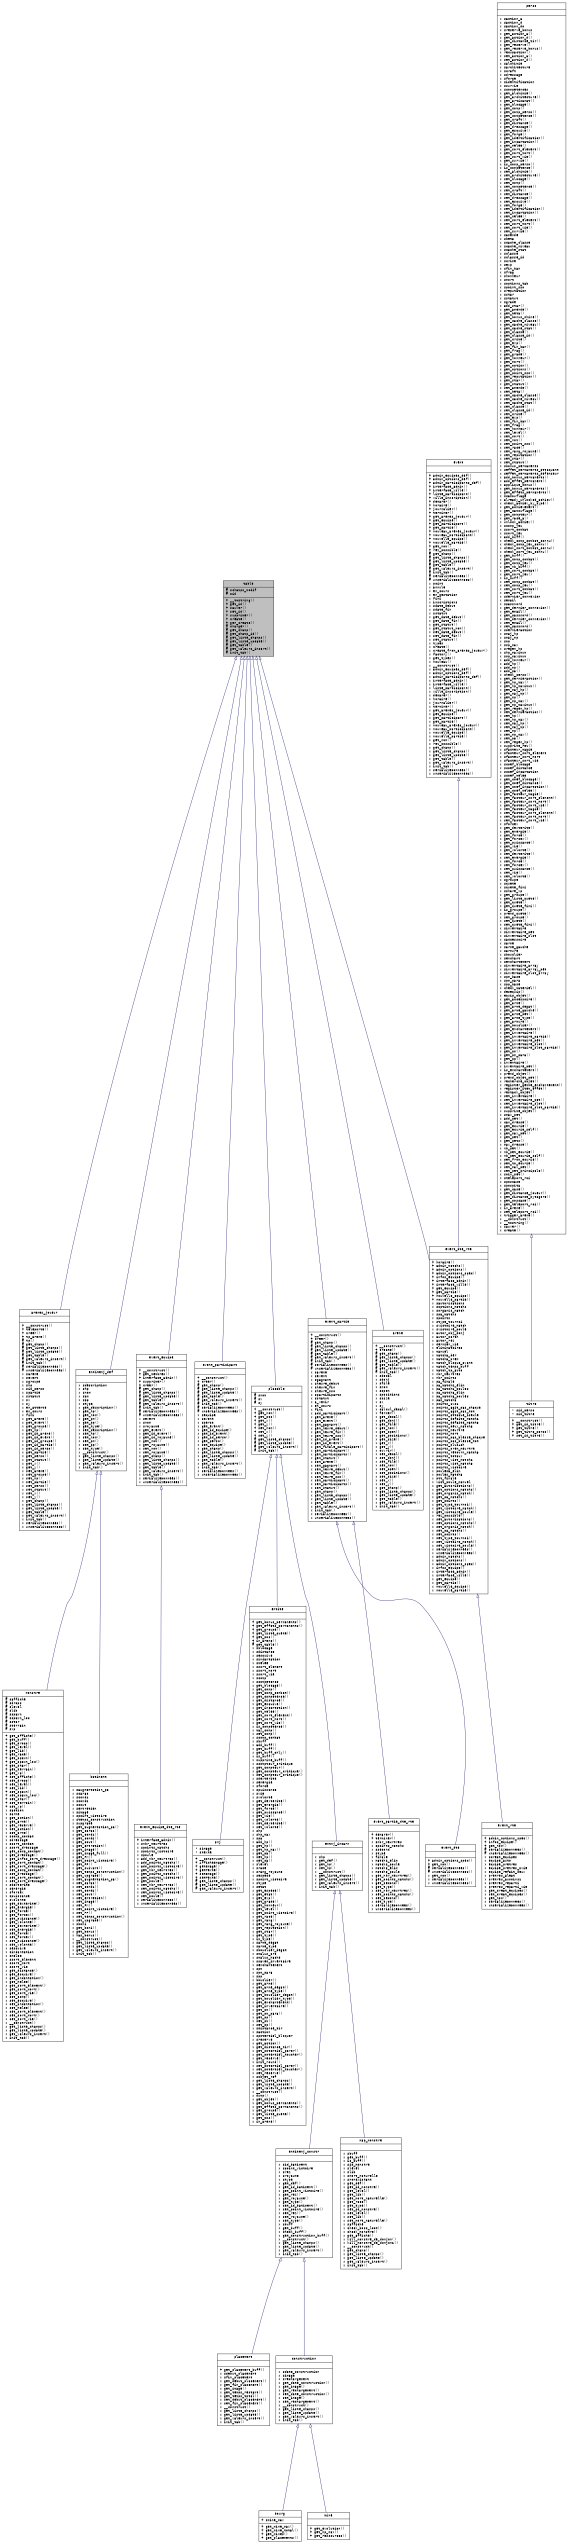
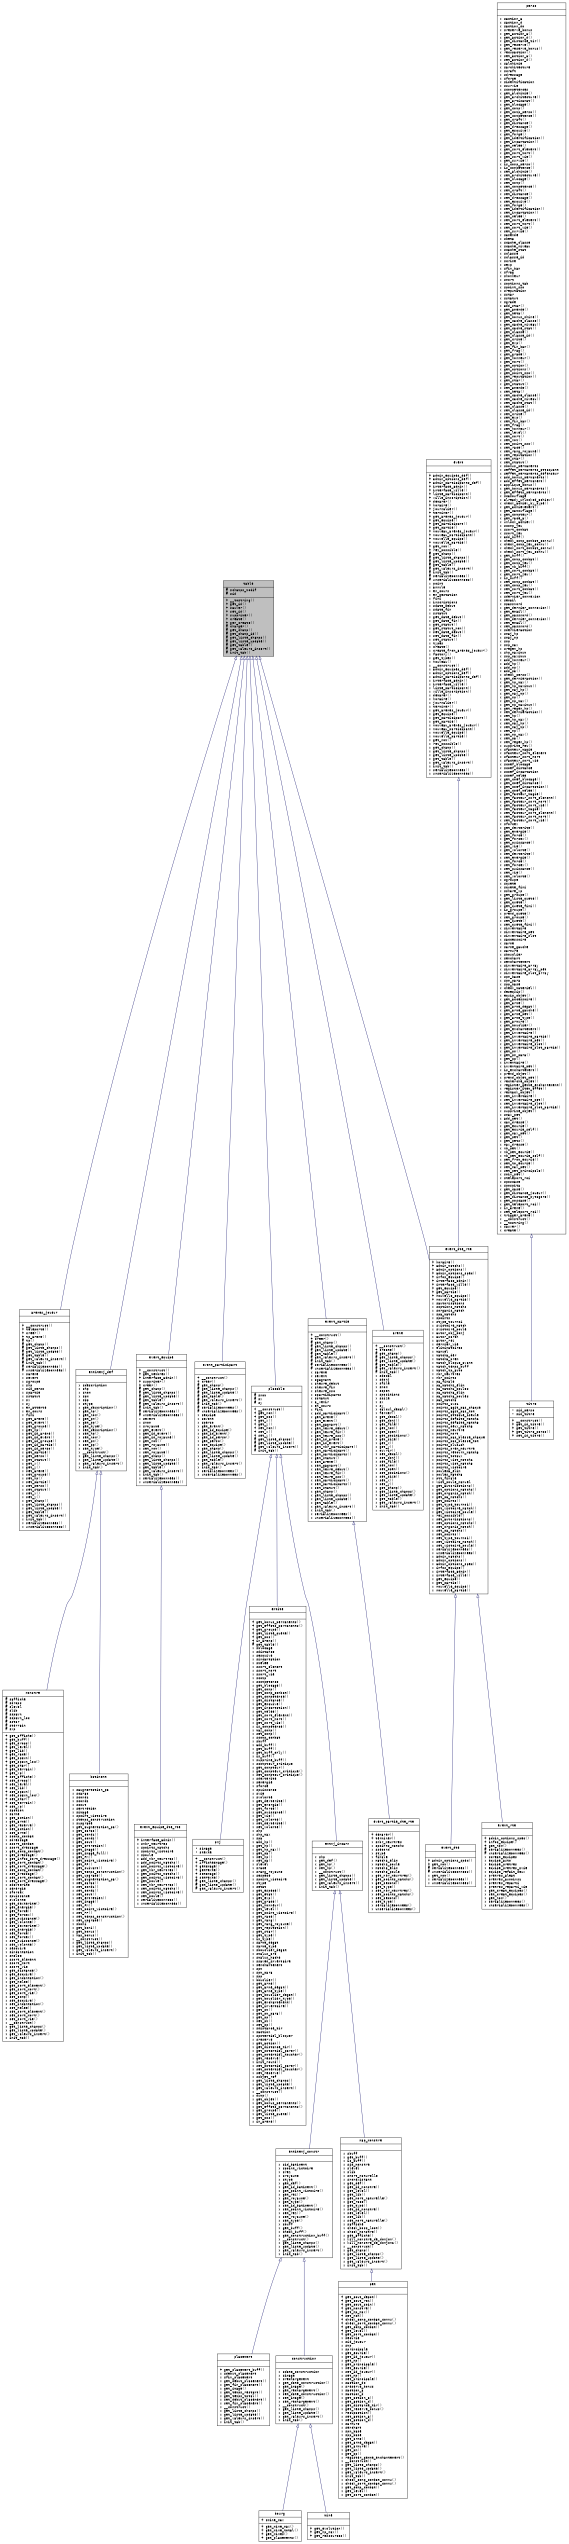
(337, 1447) -> (334, 1447)
(450, 1656) -> (453, 1721)
none -> (373, 2390)
